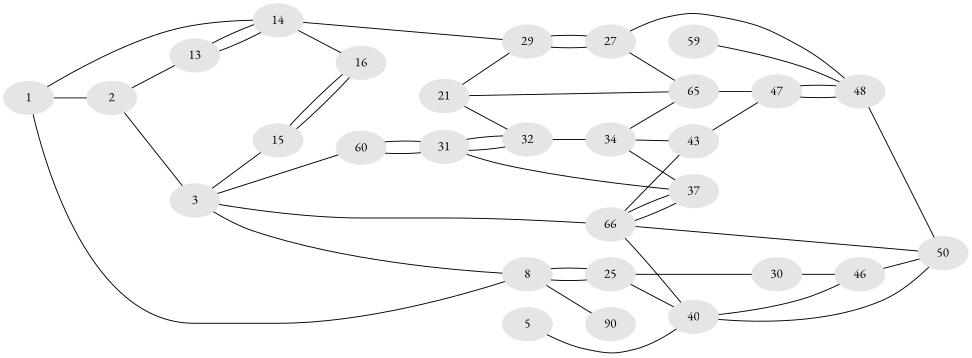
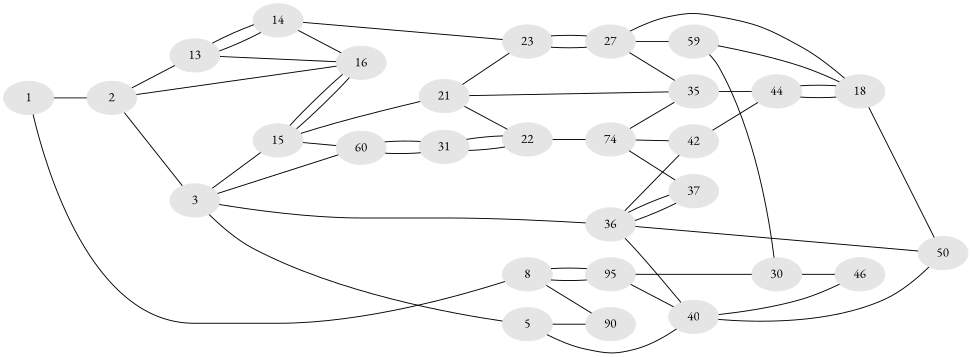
(145, 39) -> none
(527, 42) -> (527, 42)
none -> (652, 42)
none -> (278, 59)
none -> (236, 80)
(694, 91) -> (694, 91)
(777, 91) -> (777, 91)
(860, 91) -> (860, 91)
none -> (360, 116)
(527, 139) -> (527, 139)
(611, 139) -> (611, 139)
(694, 141) -> (694, 141)
none -> (320, 144)
none -> (753, 152)
(567, 176) -> none
(611, 224) -> (611, 224)
(355, 256) -> (348, 287)
(902, 264) -> none
(611, 274) -> (611, 274)
none -> (569, 324)
